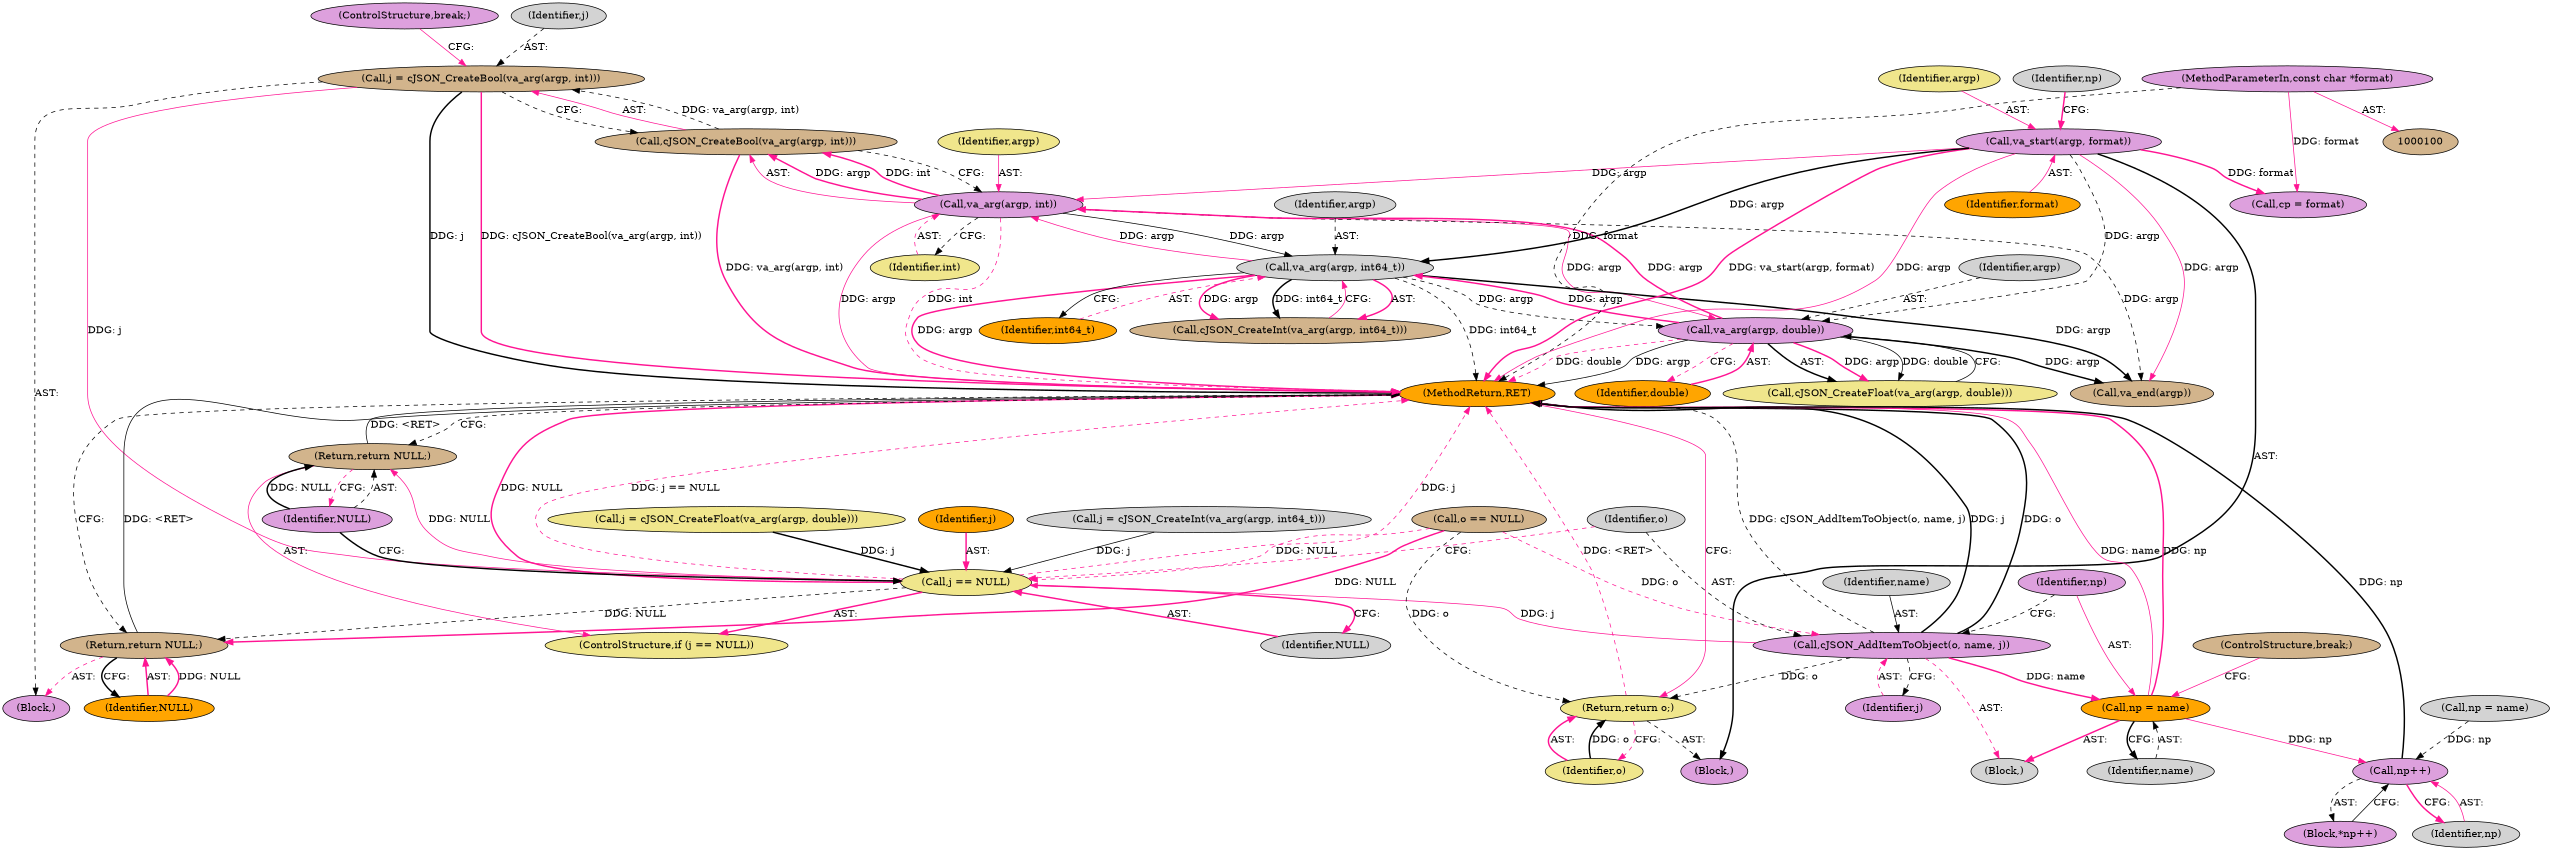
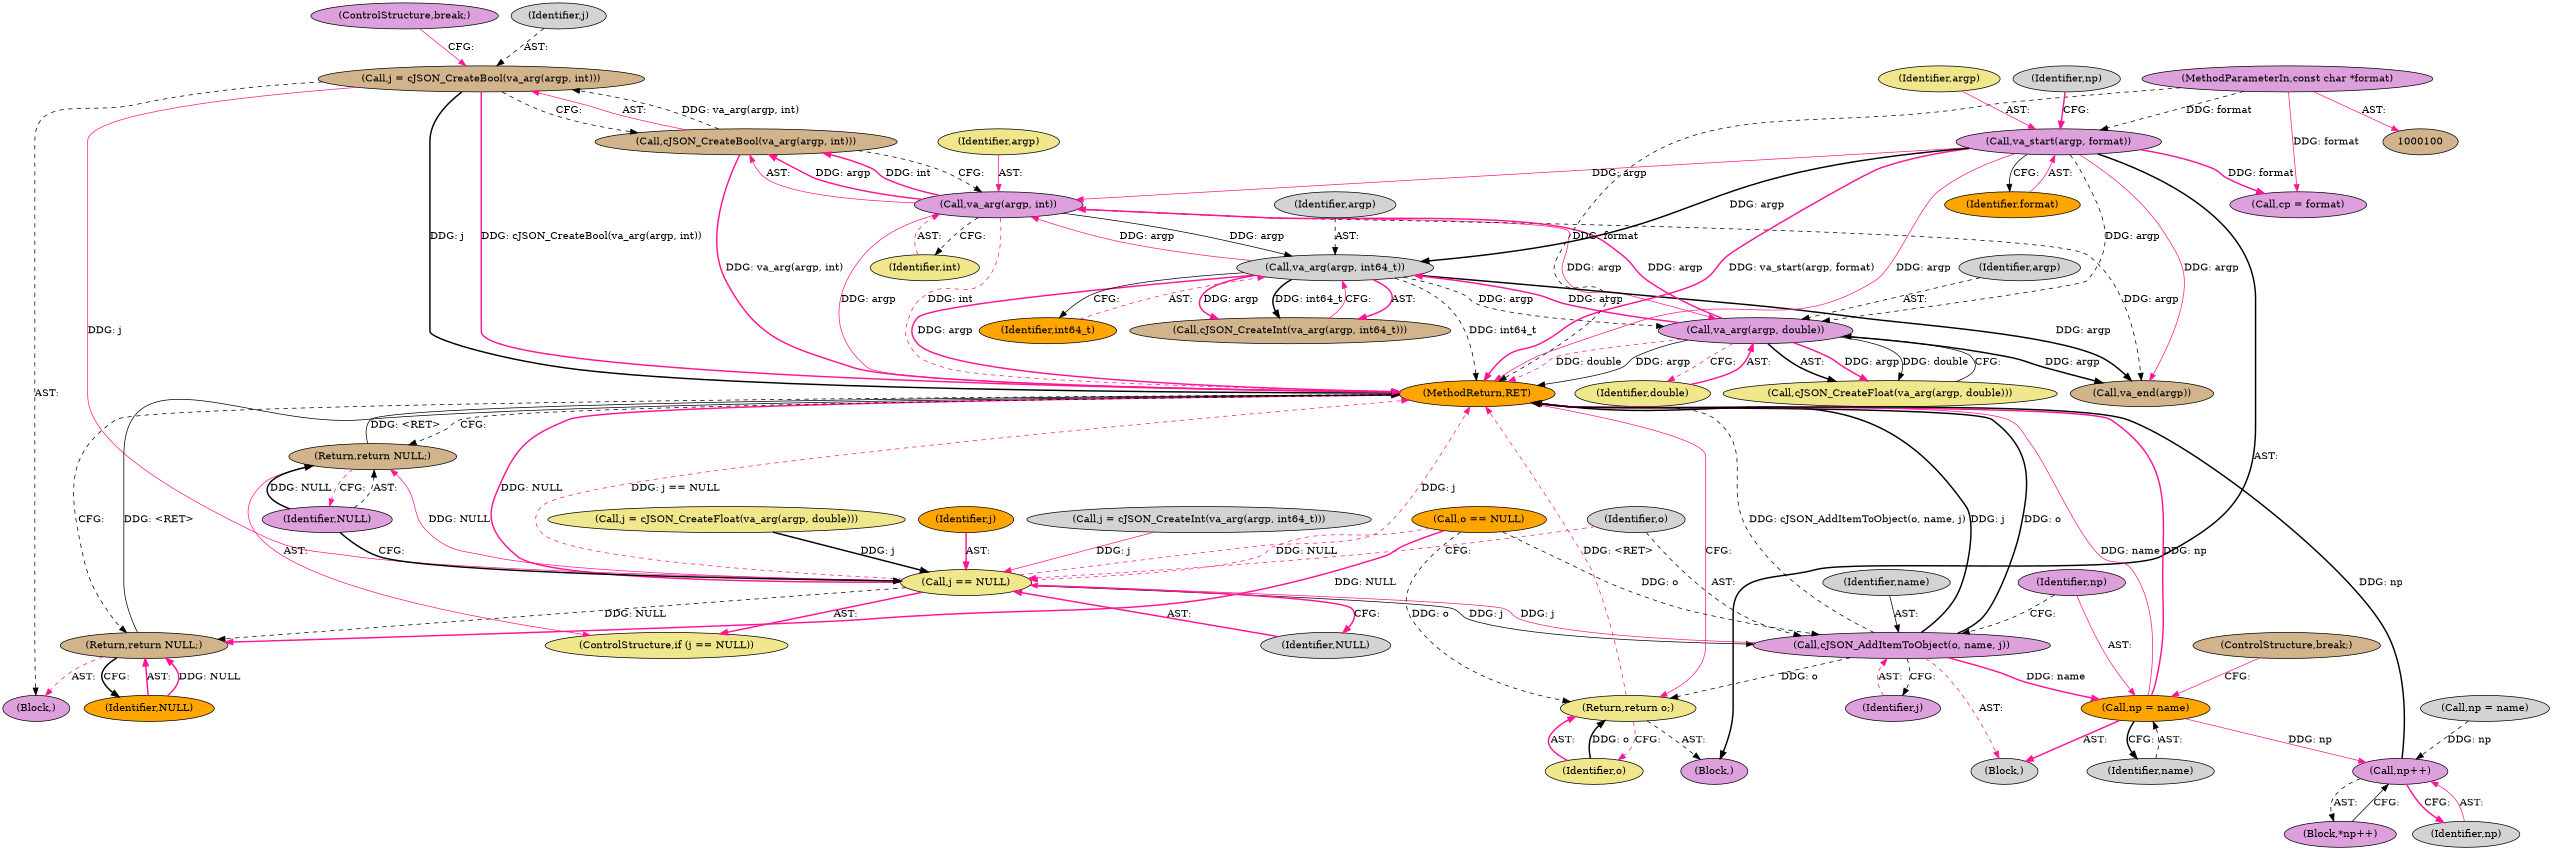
none -> (2176, 110)
none -> (2014, 167)
(1643, 394) -> (1643, 394)
(1479, 520) -> (1479, 520)
(1083, 551) -> (1083, 551)
(1652, 599) -> (1652, 599)
none -> (1444, 607)
